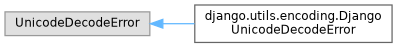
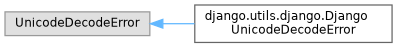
(293, 24) -> (293, 24)
